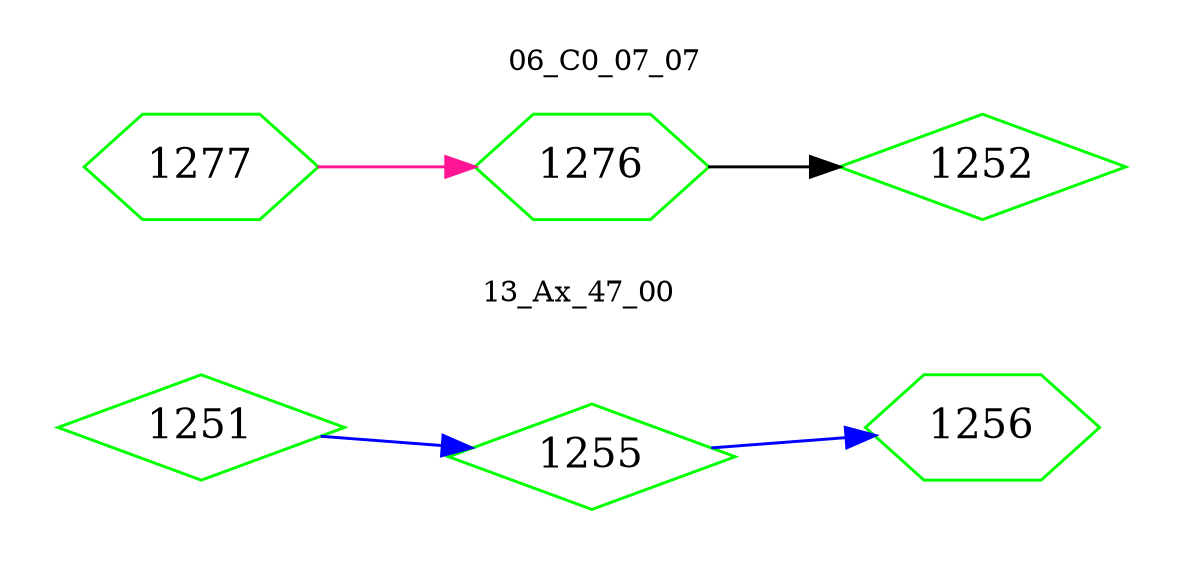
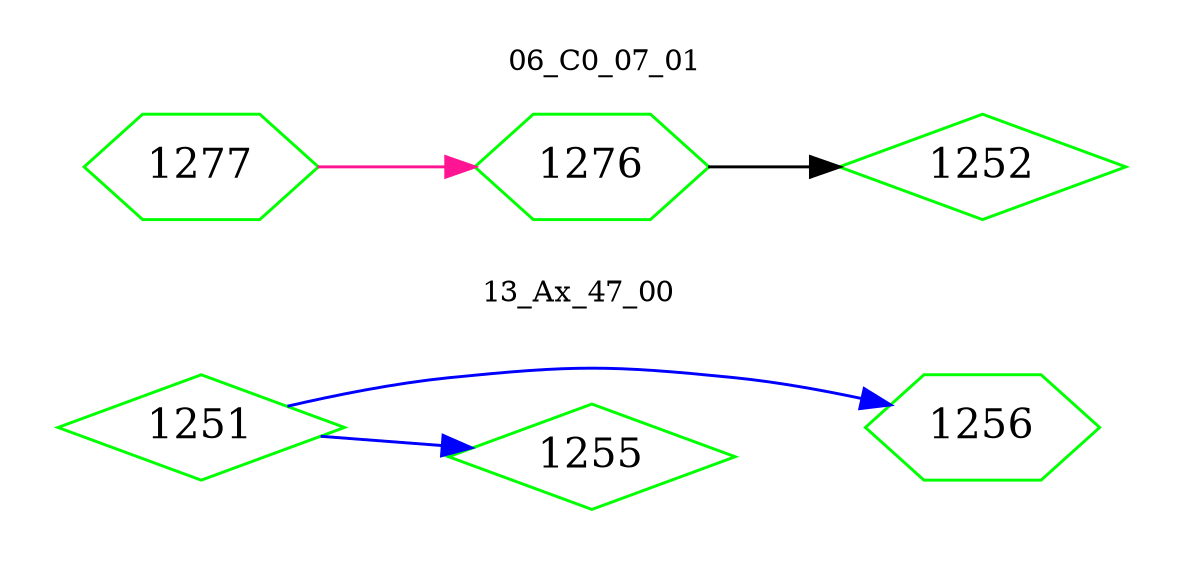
(605, 63) -> (605, 63)
(779, 443) -> (574, 369)
